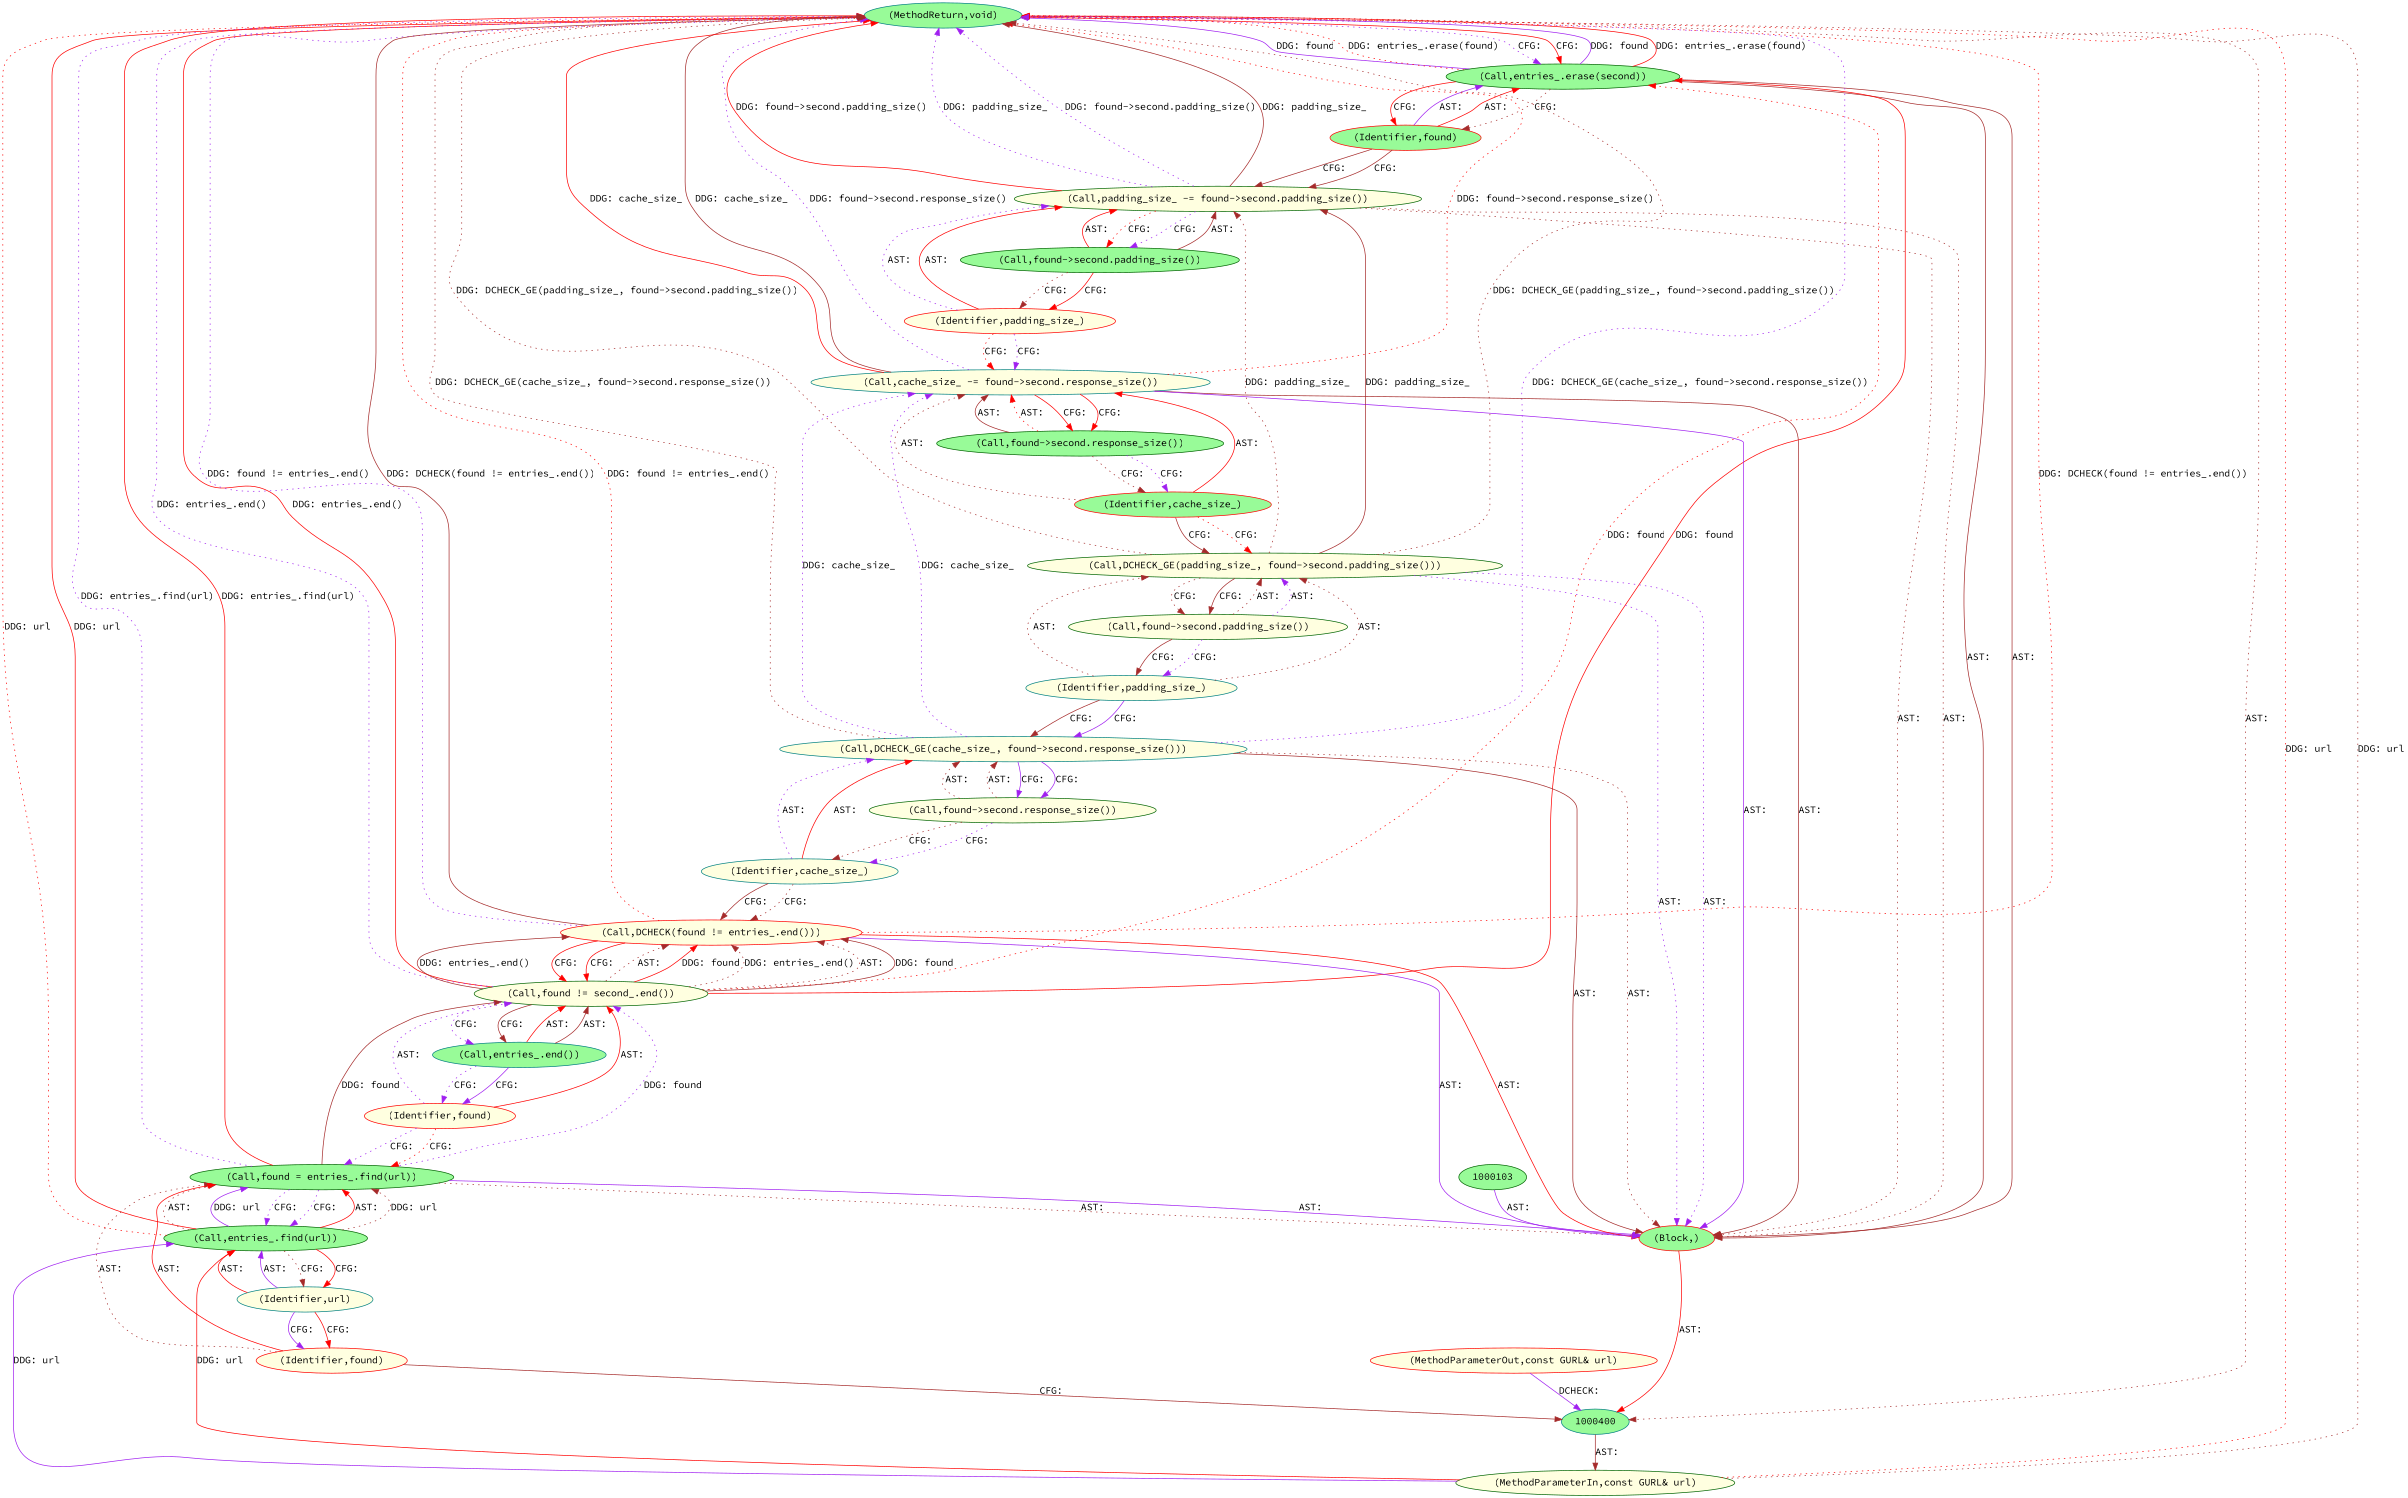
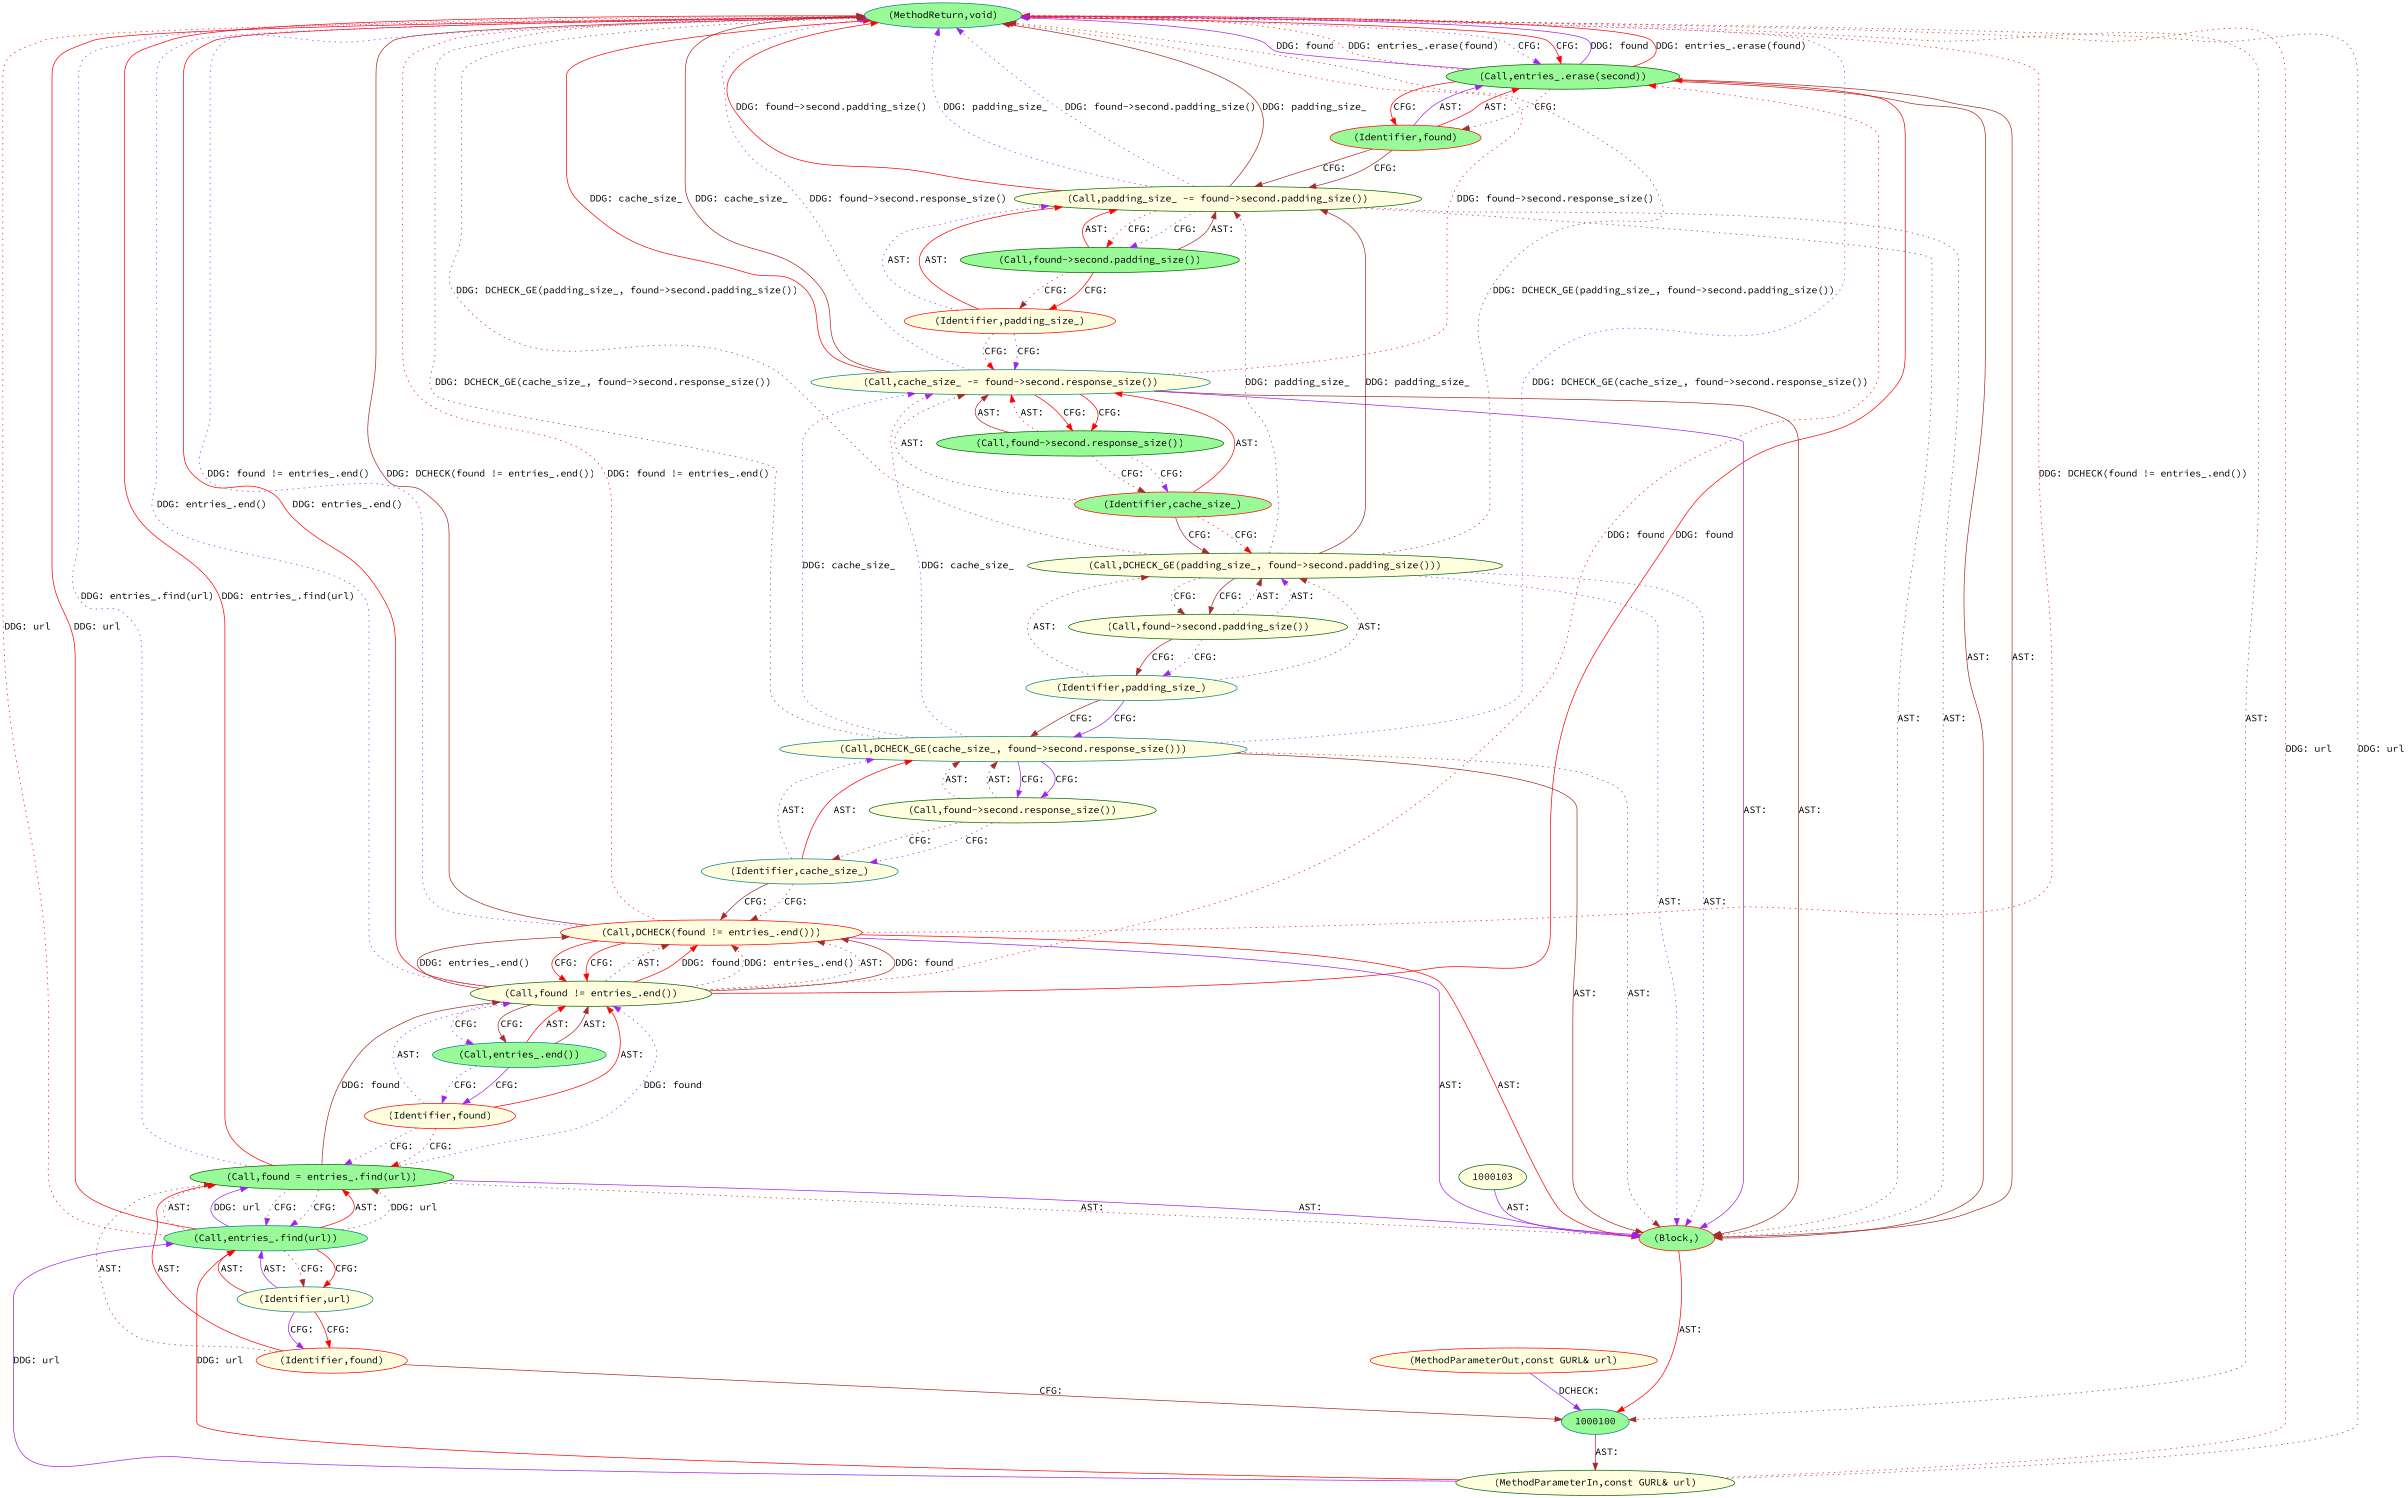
(591, 994) -> (591, 994)
(1493, 1177) -> (1493, 1177)
(266, 1238) -> (266, 1238)
(1595, 1422) -> (1595, 1422)
